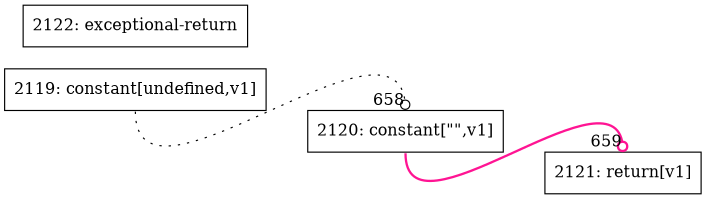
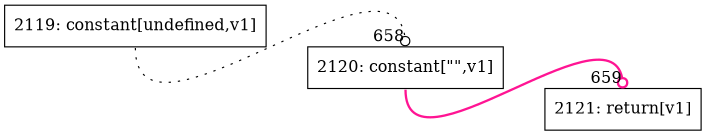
(135, 26) -> none
